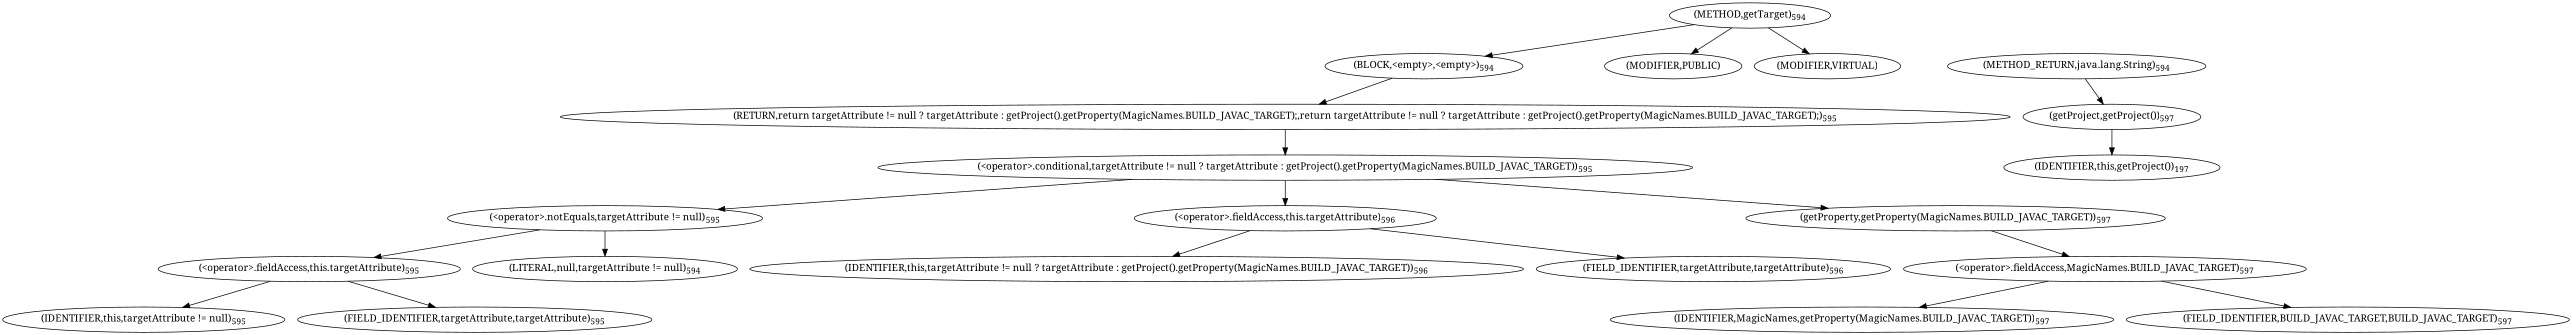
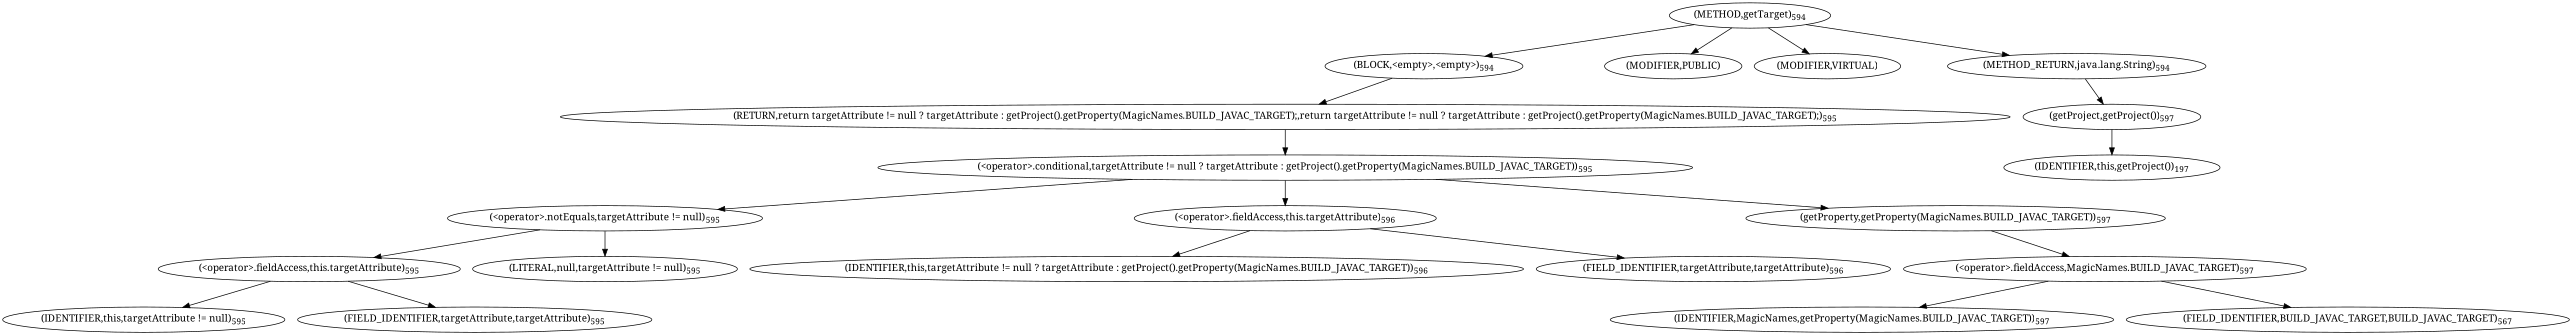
none -> (1904, 39)
(694, 268) -> (694, 268)
(2505, 319) -> (2505, 319)
